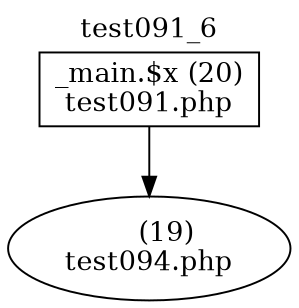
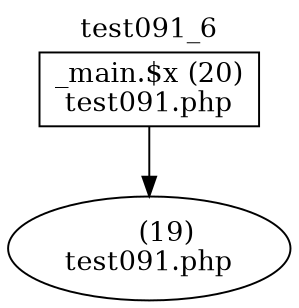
(149, 248) -> (149, 248)
